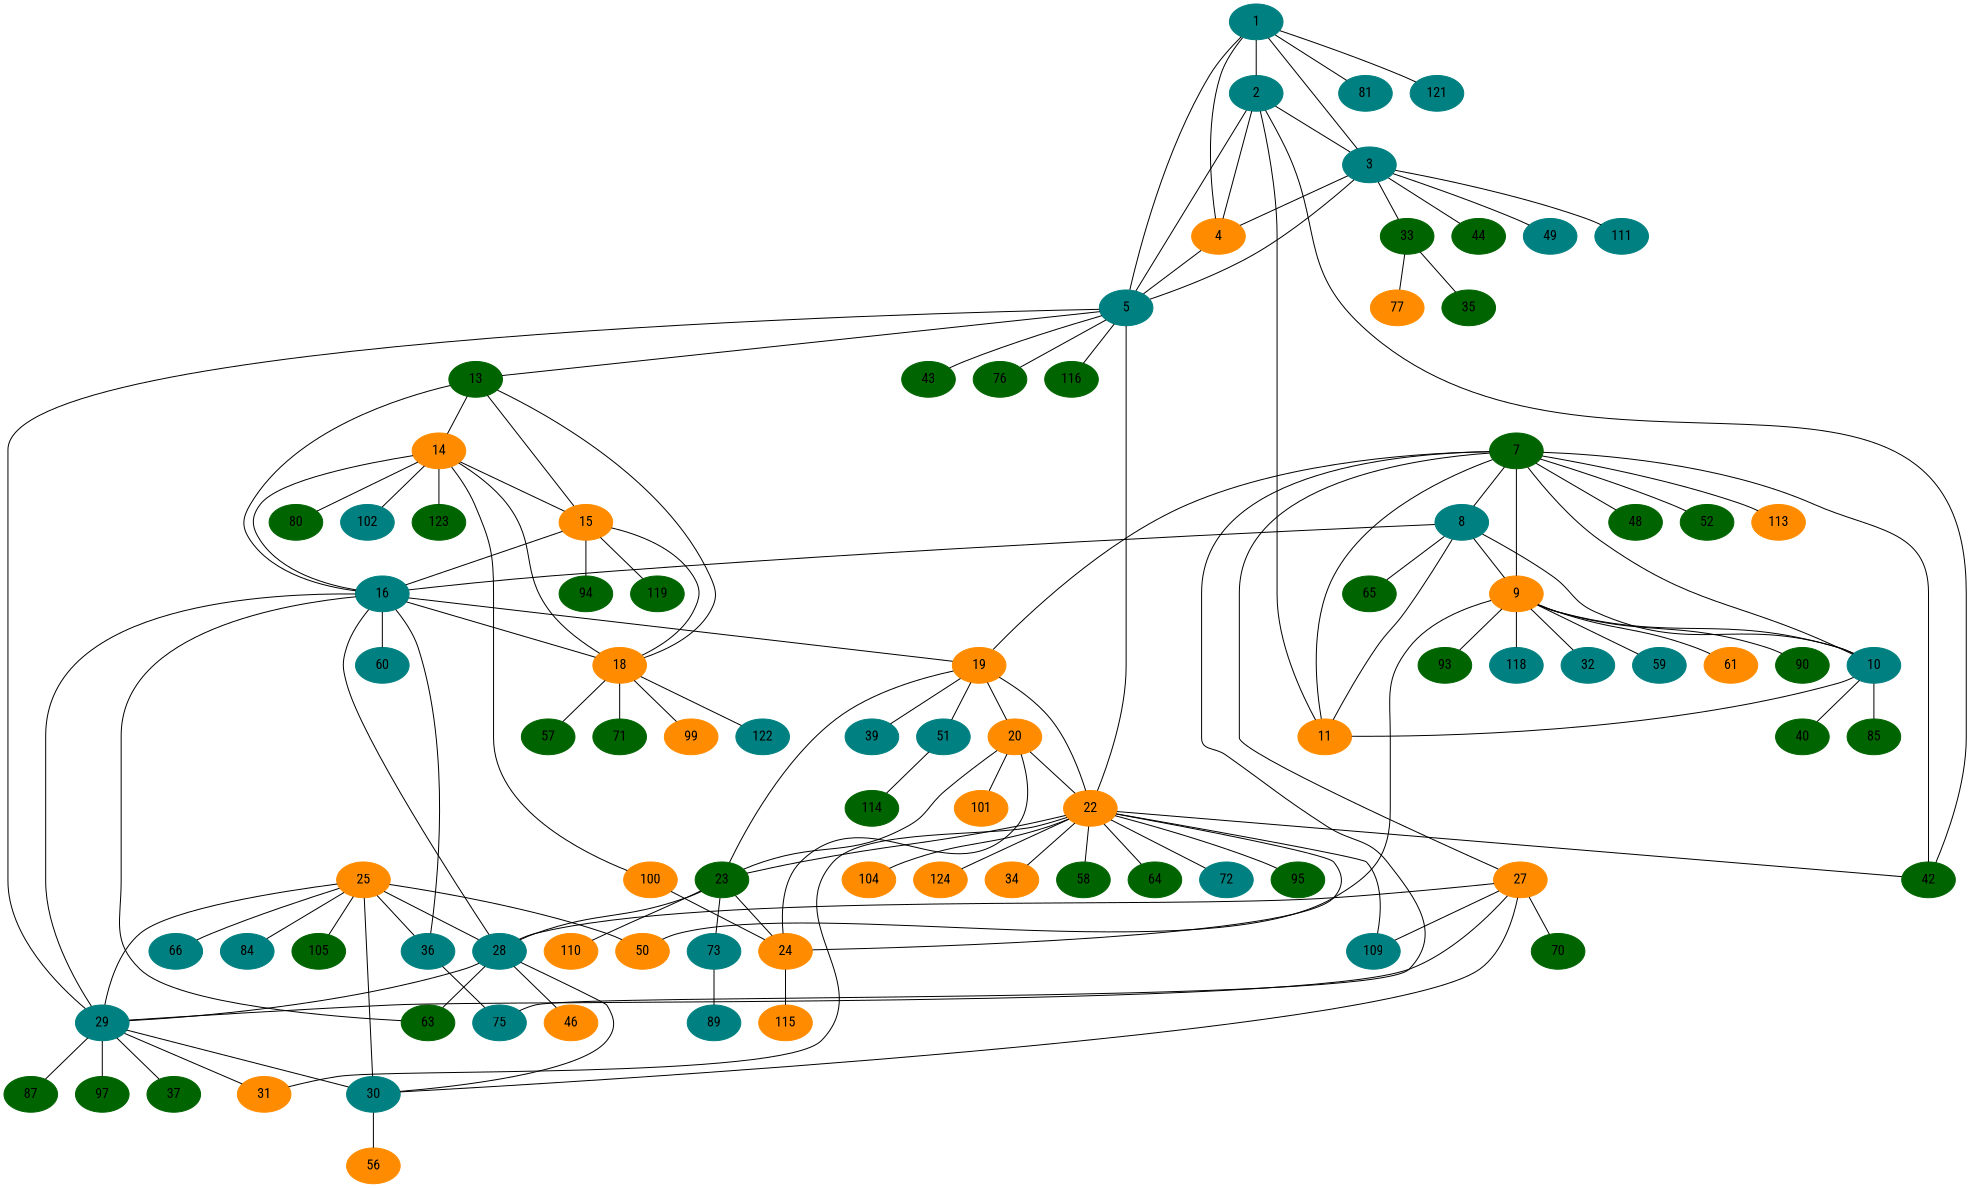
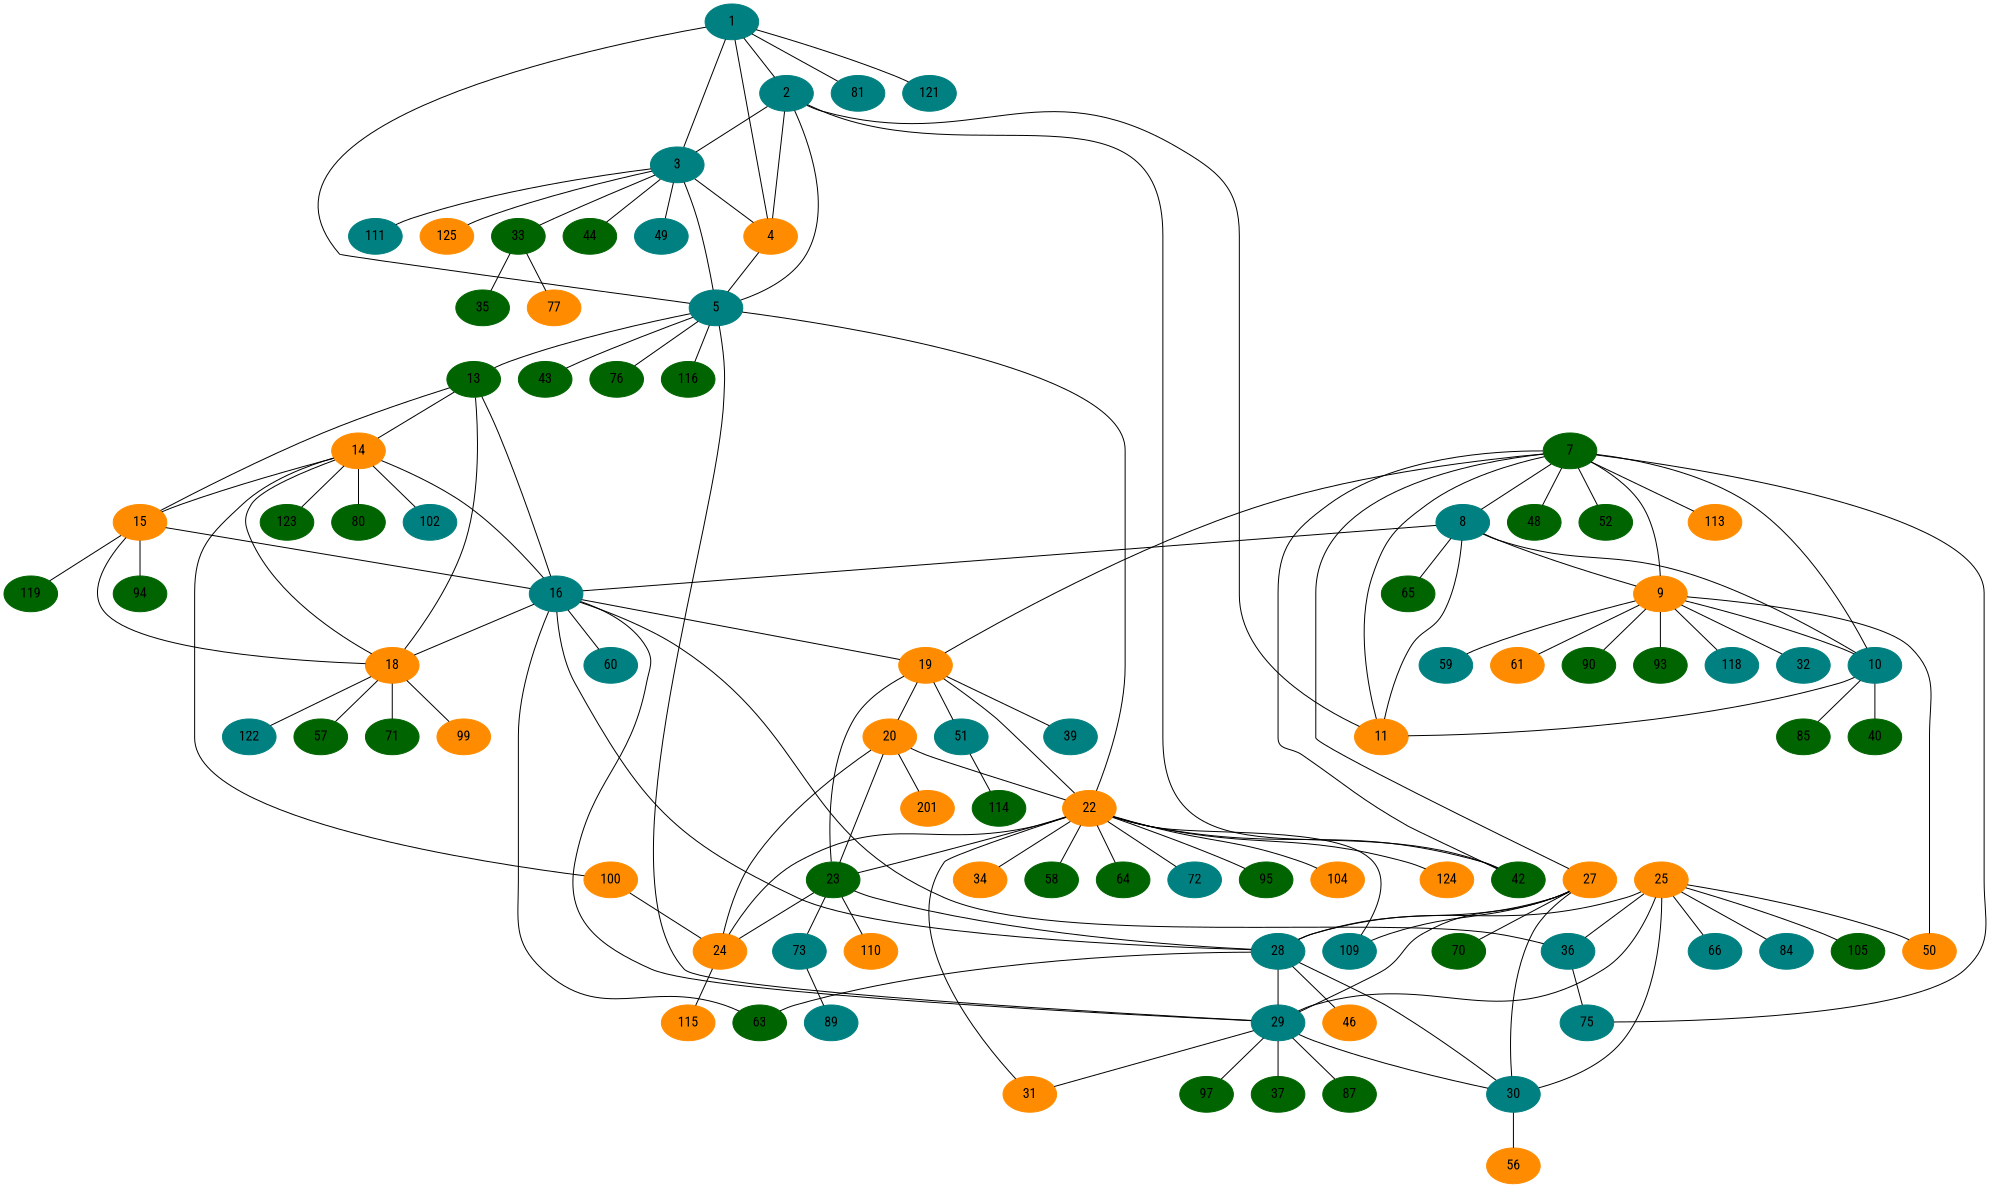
none -> (447, 236)
(981, 808) -> (928, 808)
